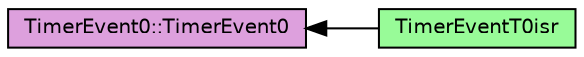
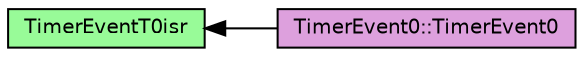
(352, 28) -> (251, 28)
